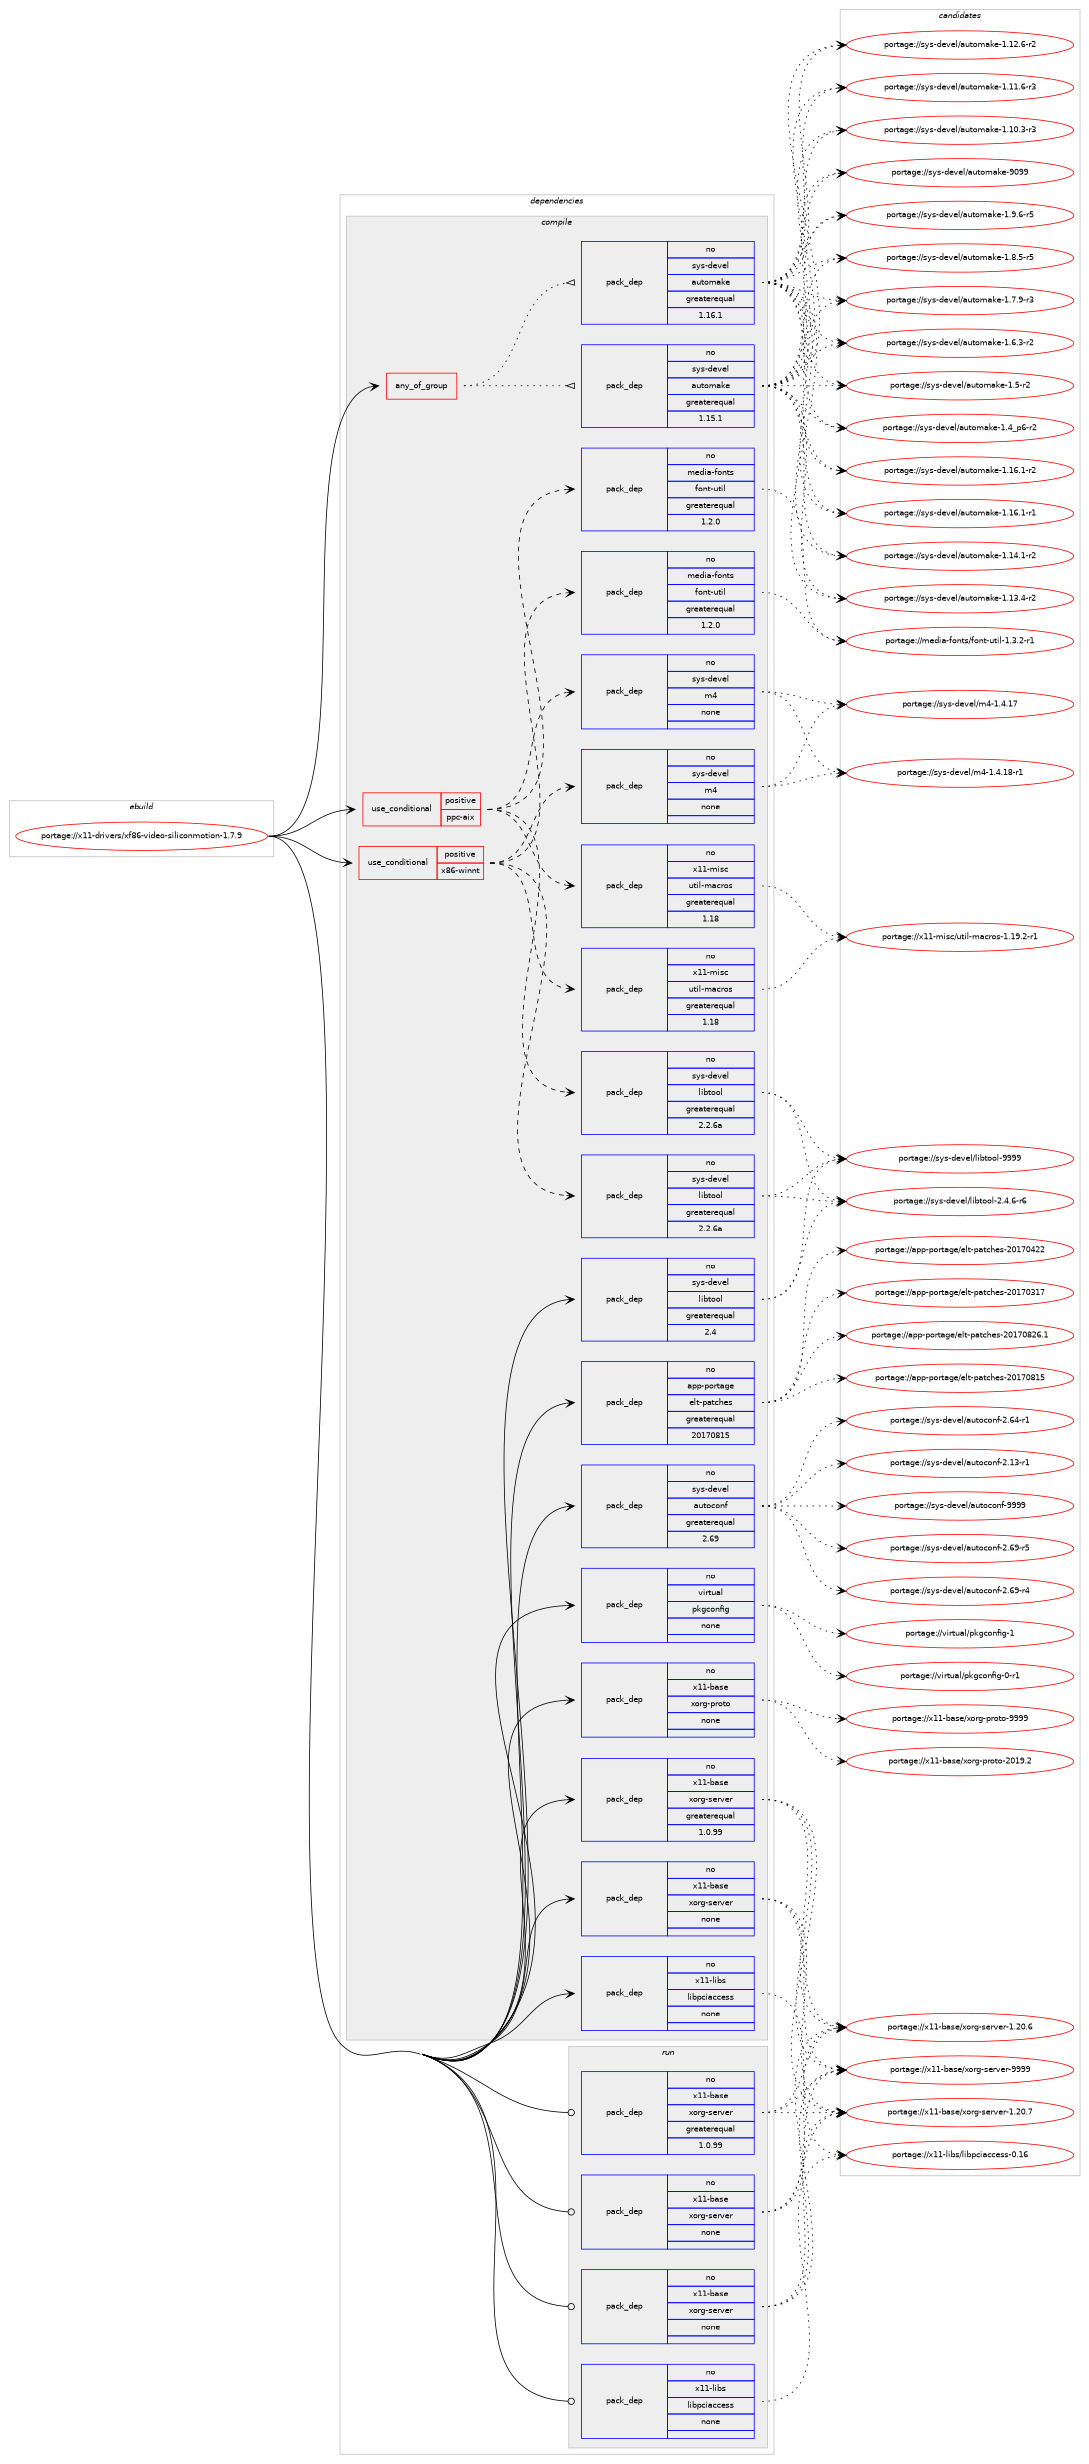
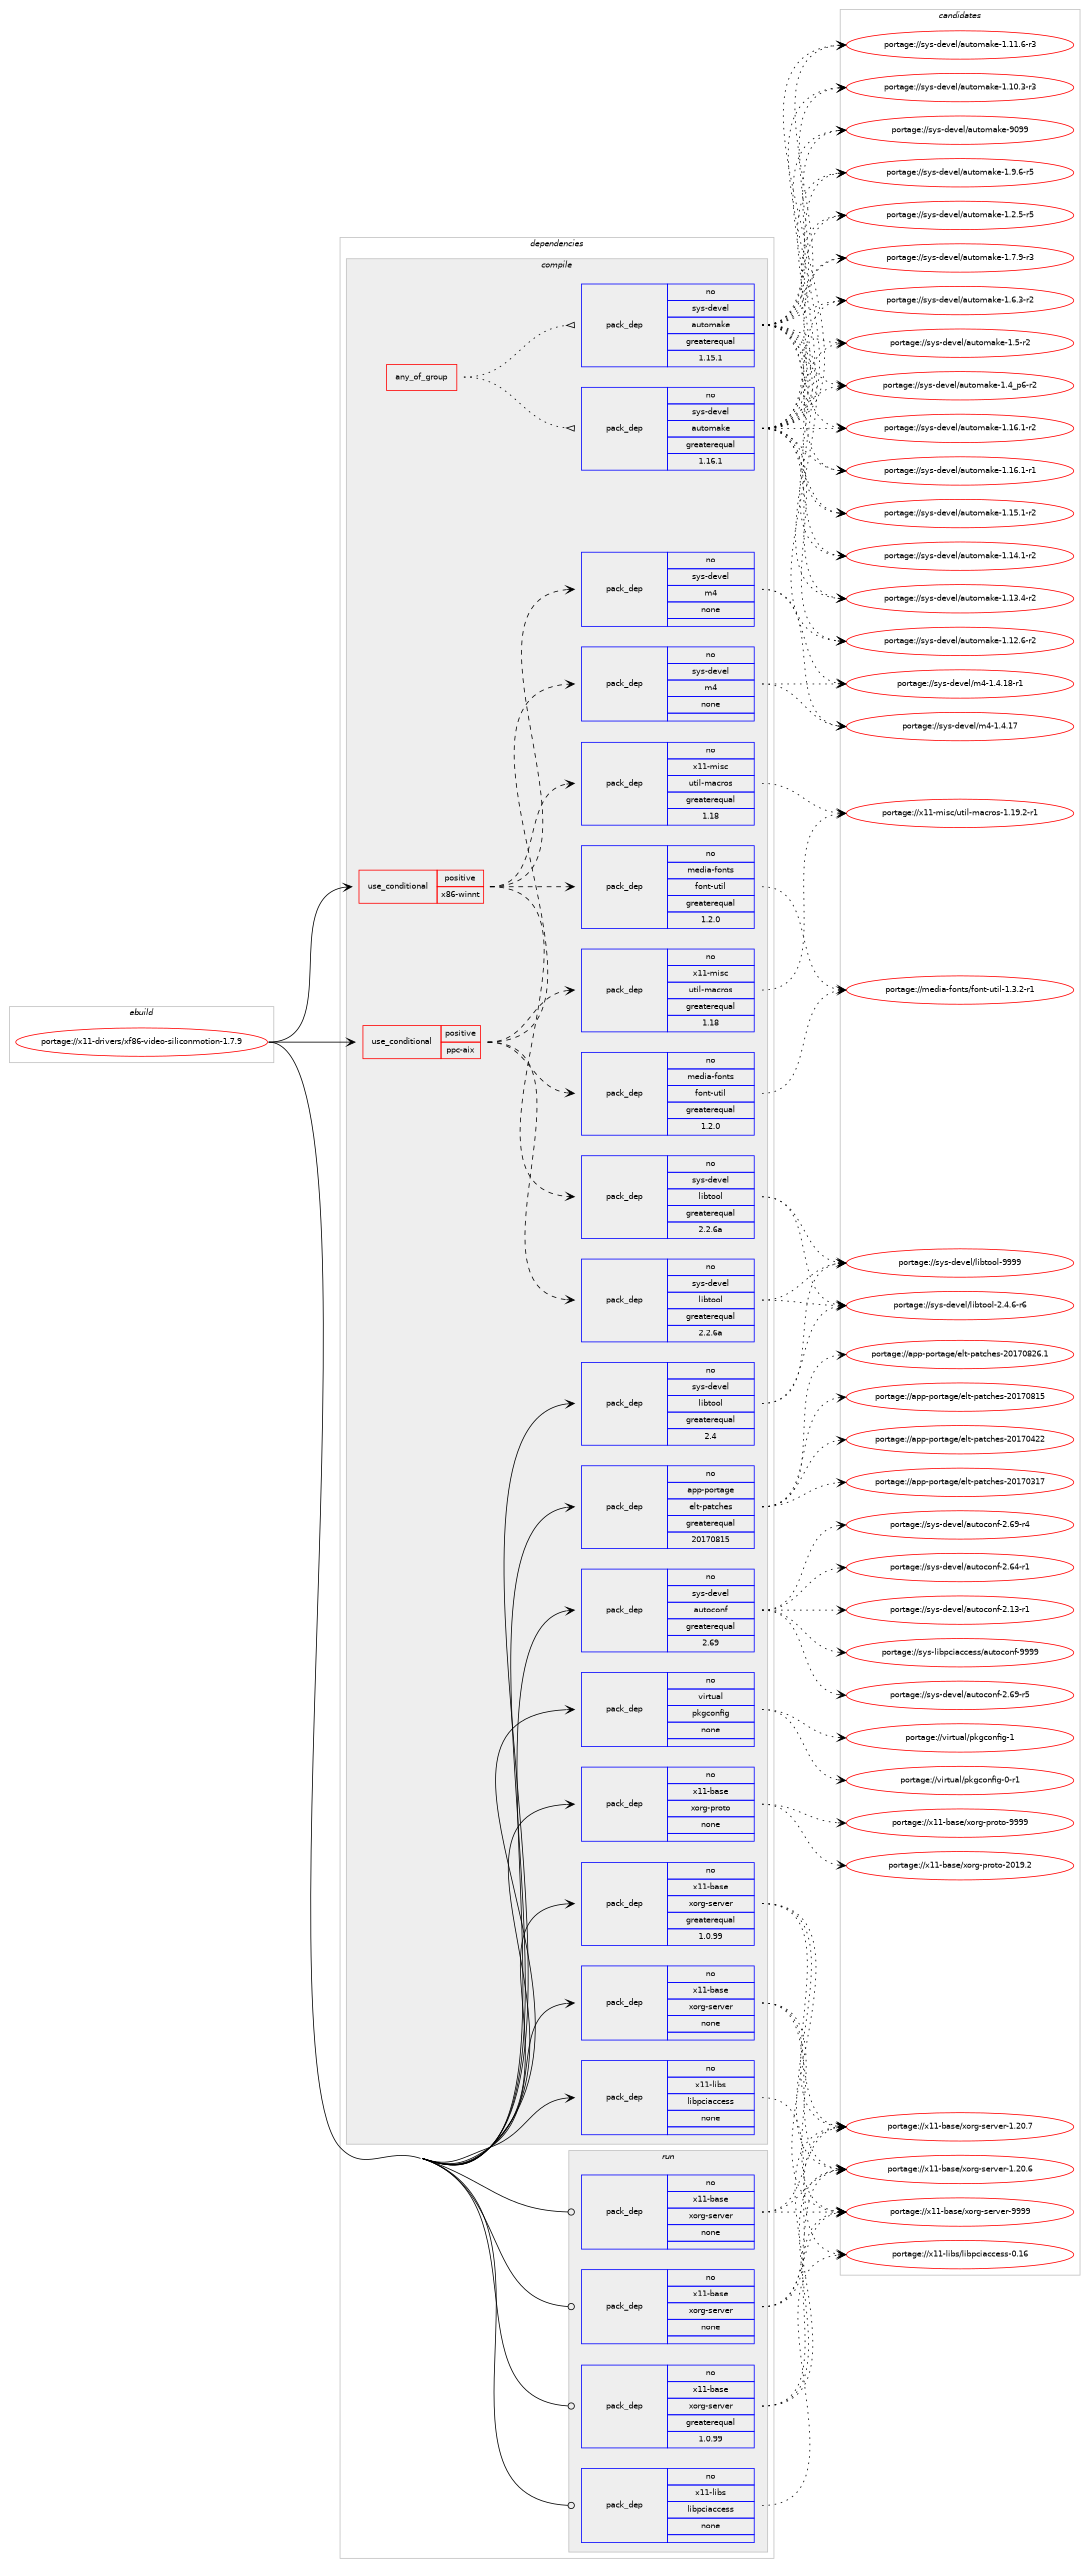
(960, 258) -> (960, 215)
none -> (960, 514)
(324, 615) -> none
(960, 1506) -> (960, 1653)
